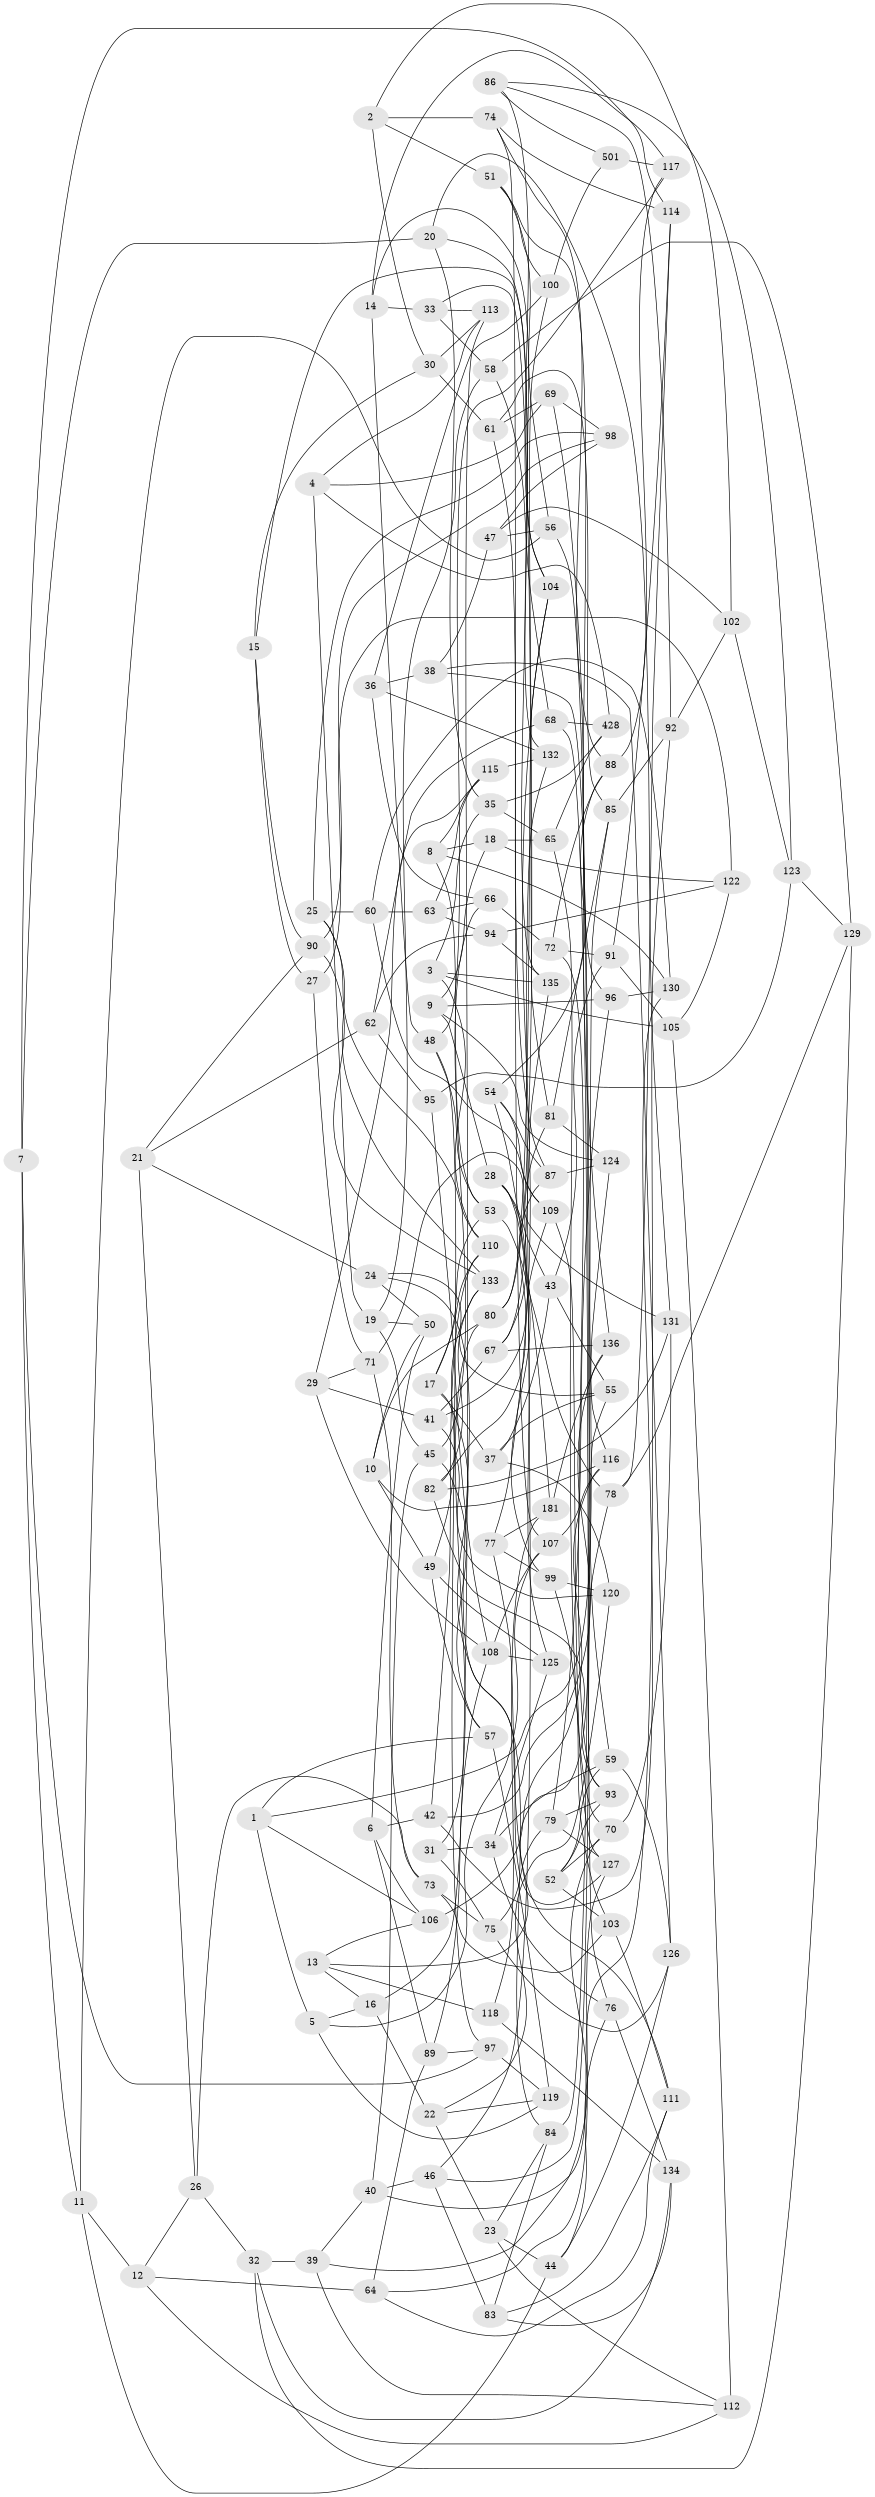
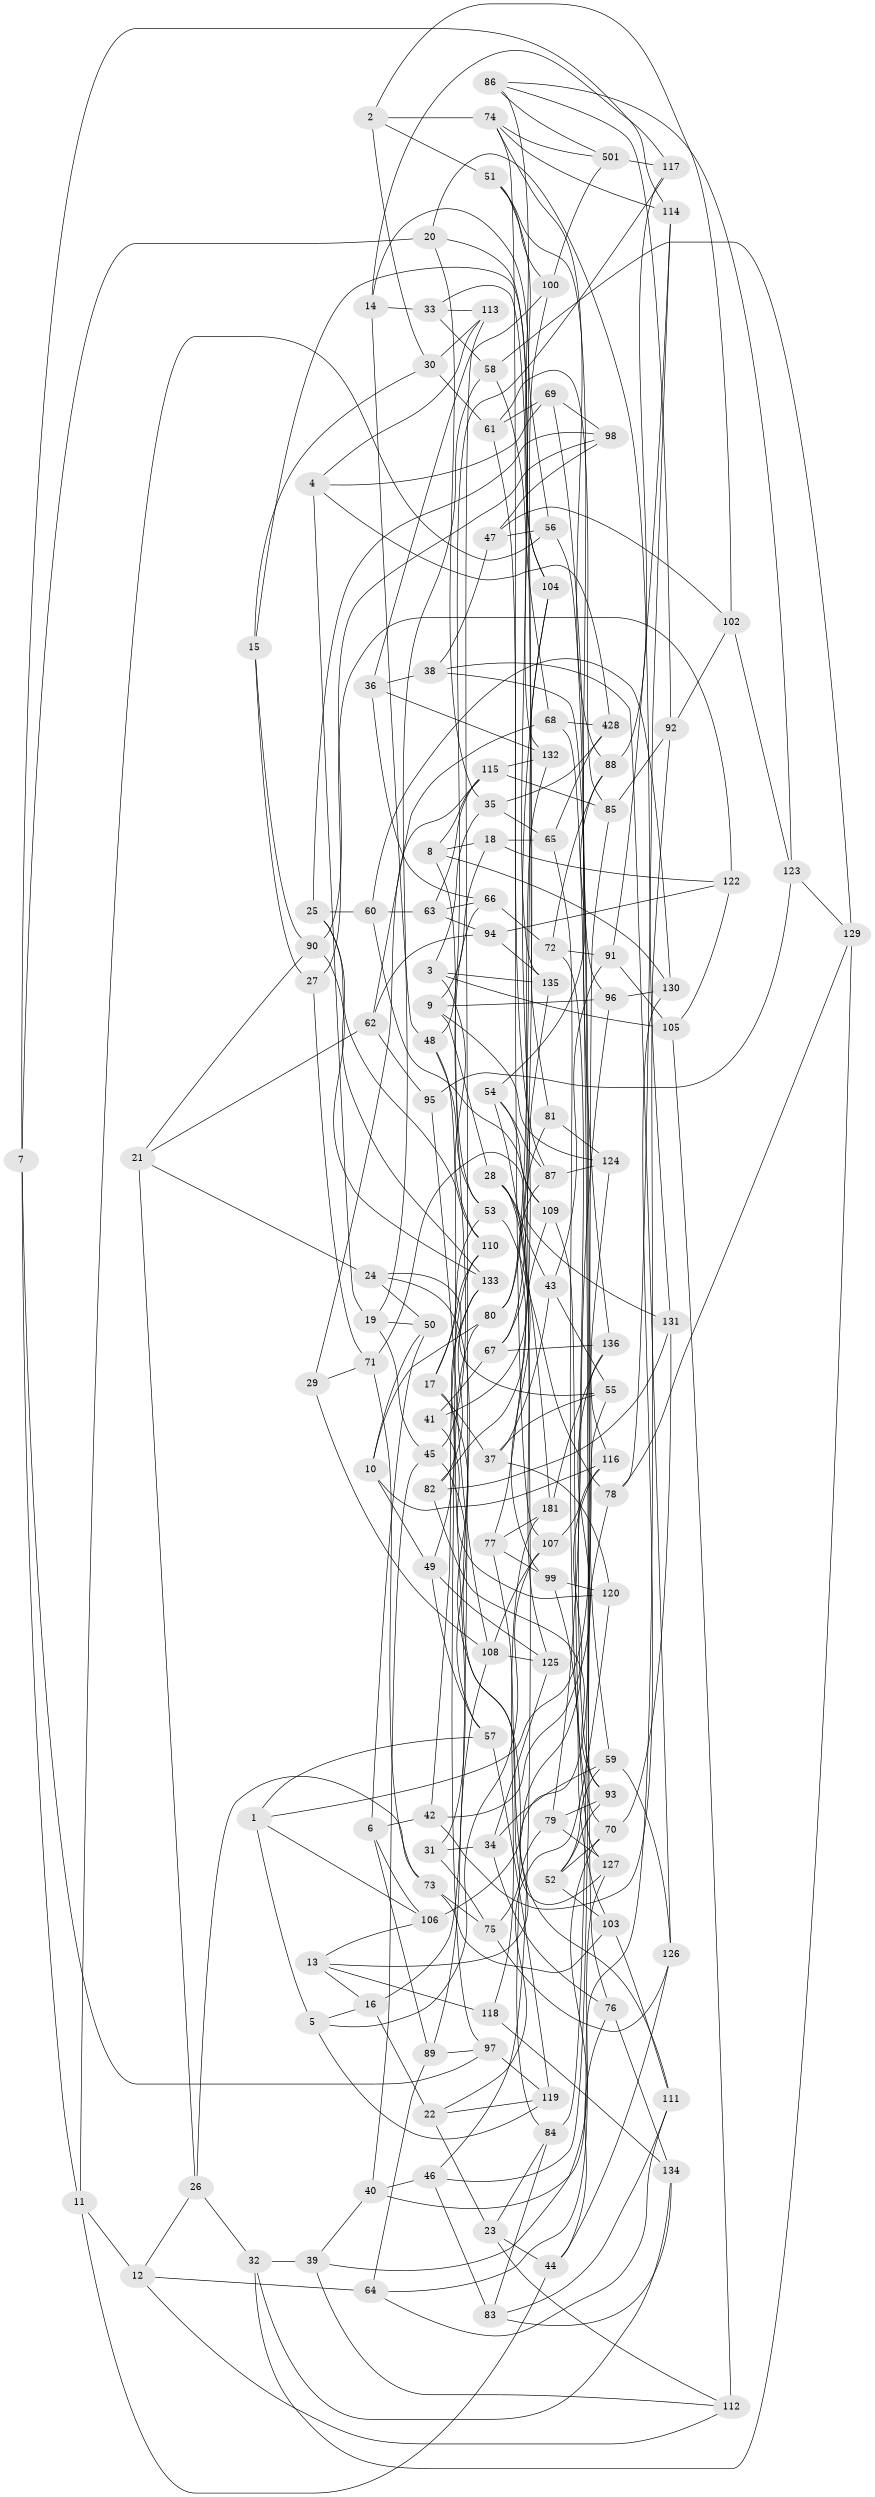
none -> (546, 147)
(592, 907) -> (551, 790)
(371, 1402) -> none
